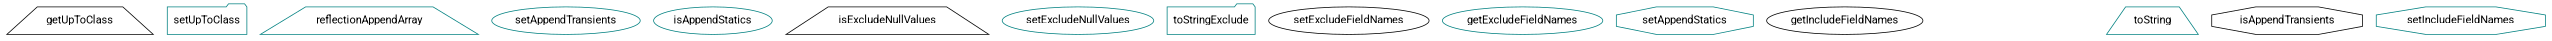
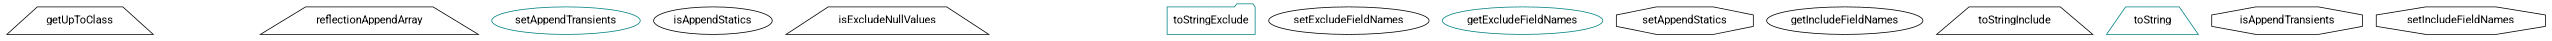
(207, 21) -> none
(369, 21) -> (369, 21)
(713, 21) -> (713, 21)
(1078, 21) -> none
(1685, 21) -> (1685, 21)
none -> (2015, 21)
(2461, 21) -> (2461, 21)
